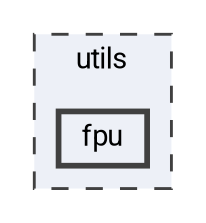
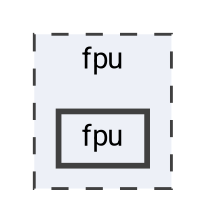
(103, 61) -> (103, 61)
